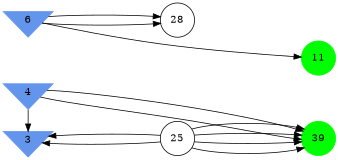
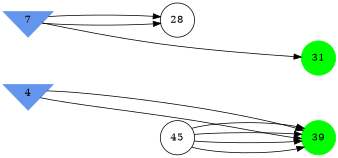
(28, 20) -> (28, 20)
(319, 58) -> (319, 58)
(177, 138) -> (177, 138)
(28, 140) -> none
